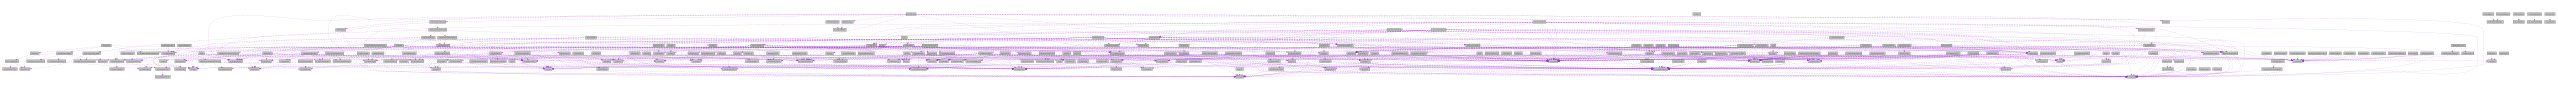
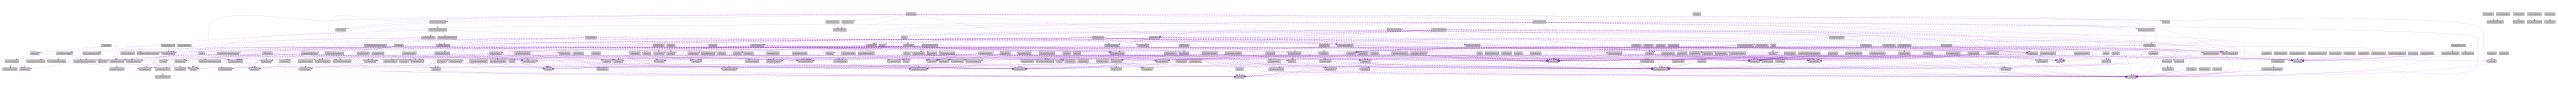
none -> (1928, 53)
